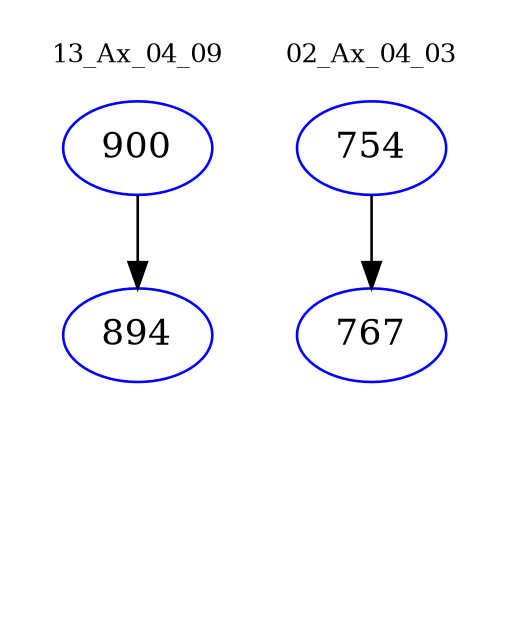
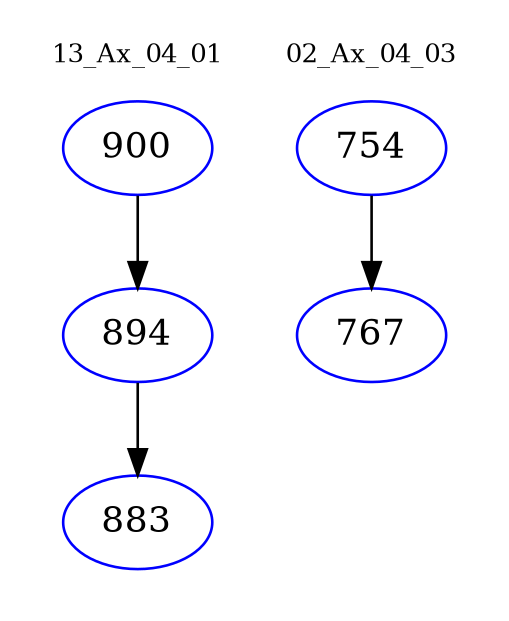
(138, 56) -> (138, 56)
none -> (138, 522)
